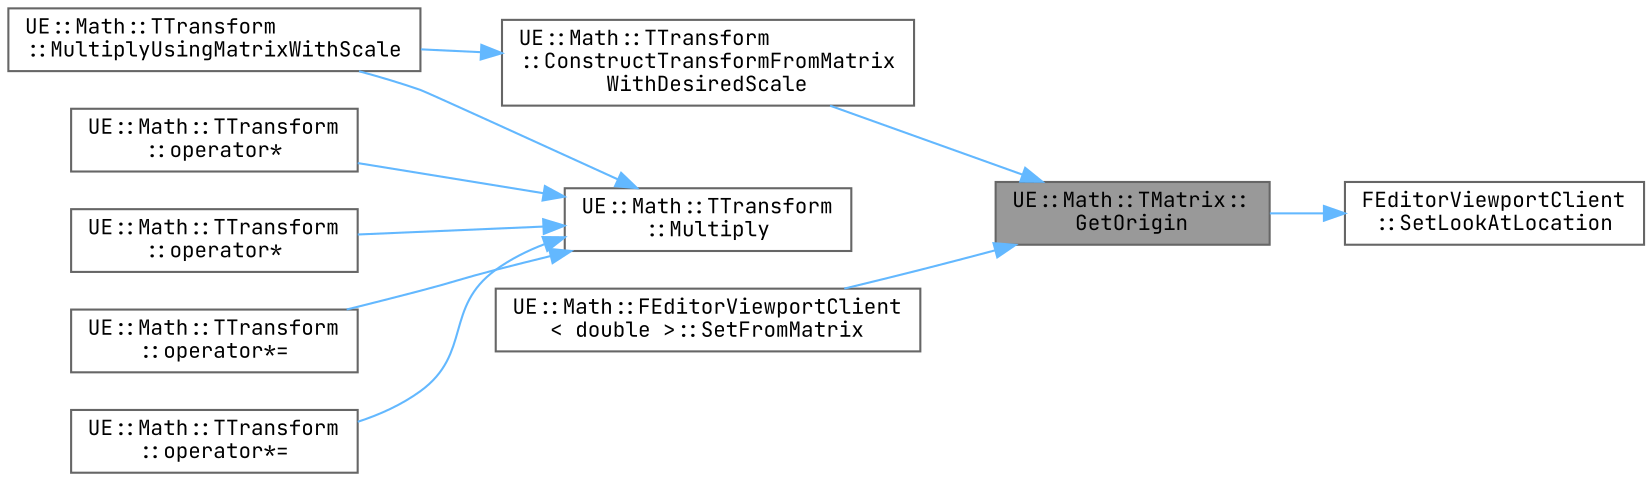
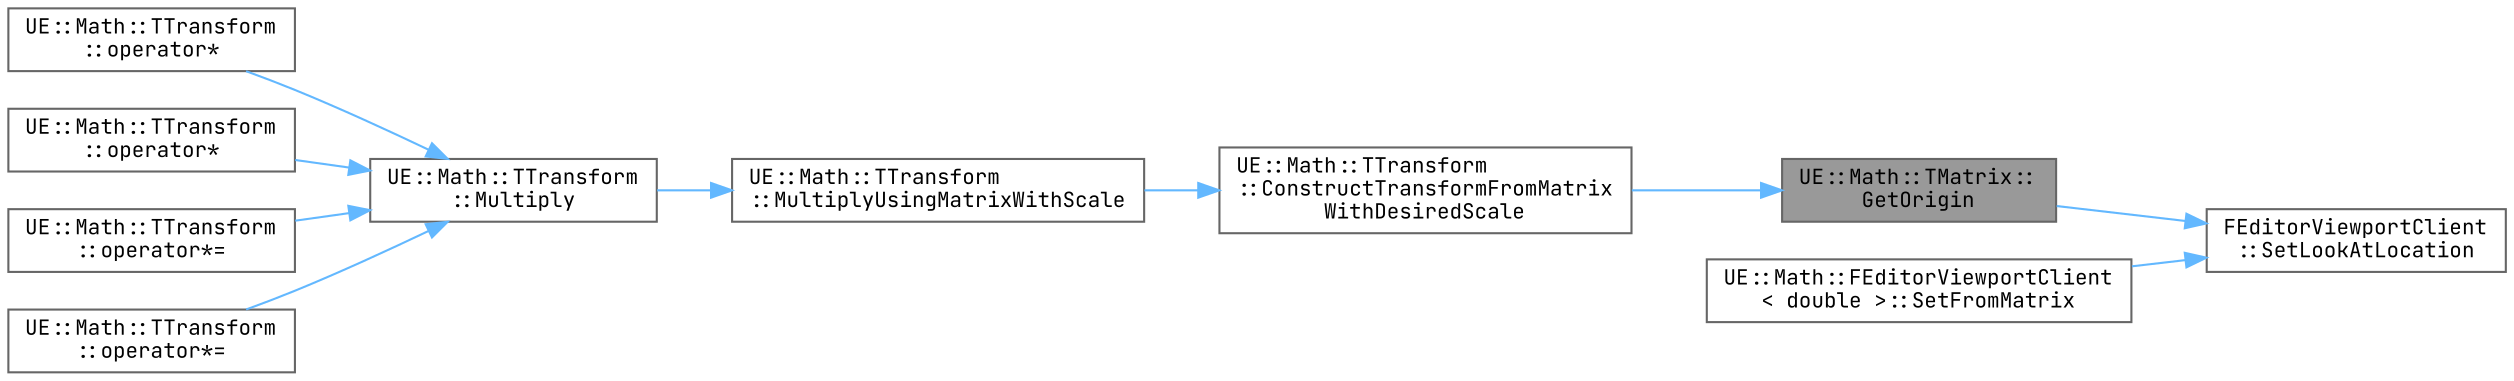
(490, 121) -> (684, 190)
(920, 270) -> (2159, 263)
